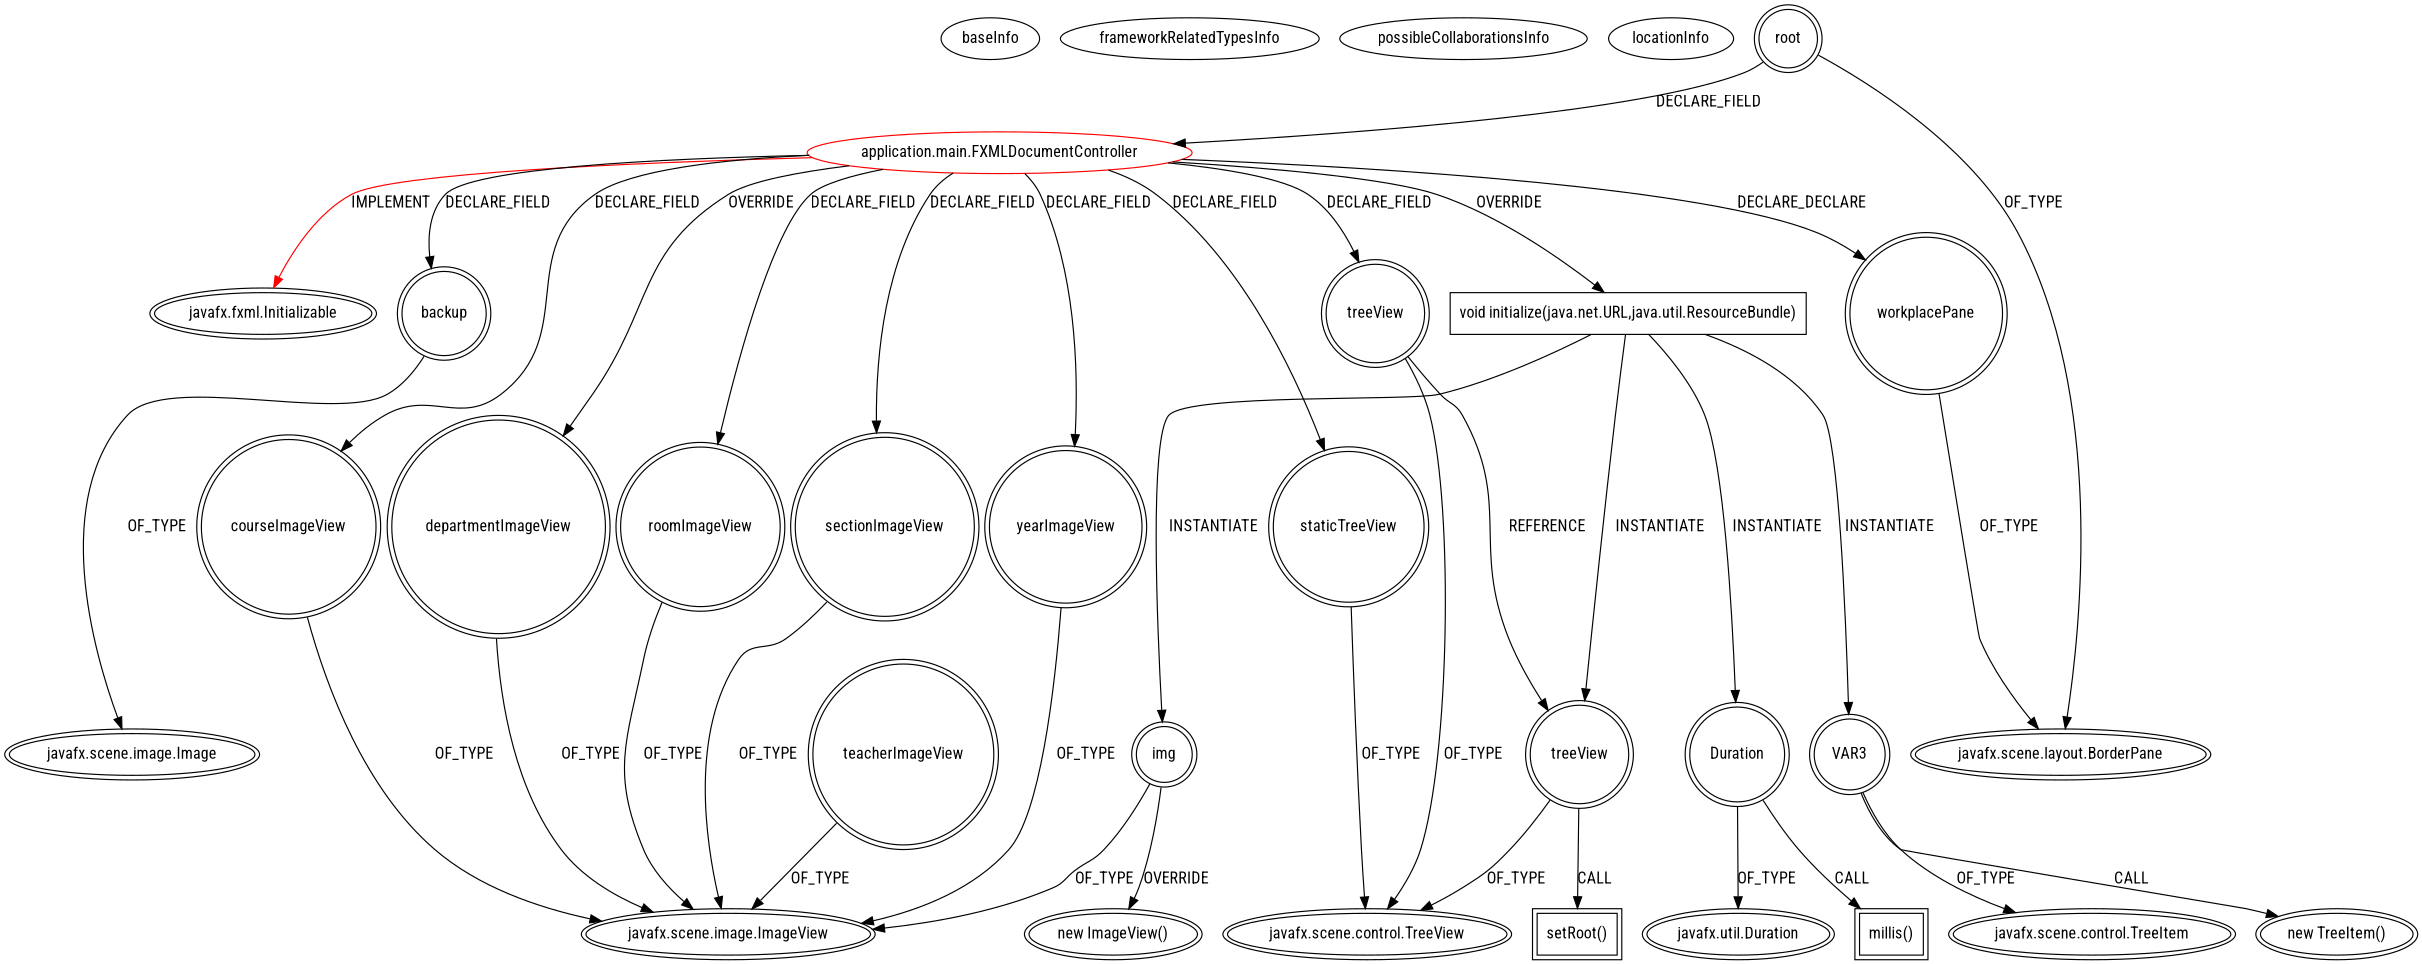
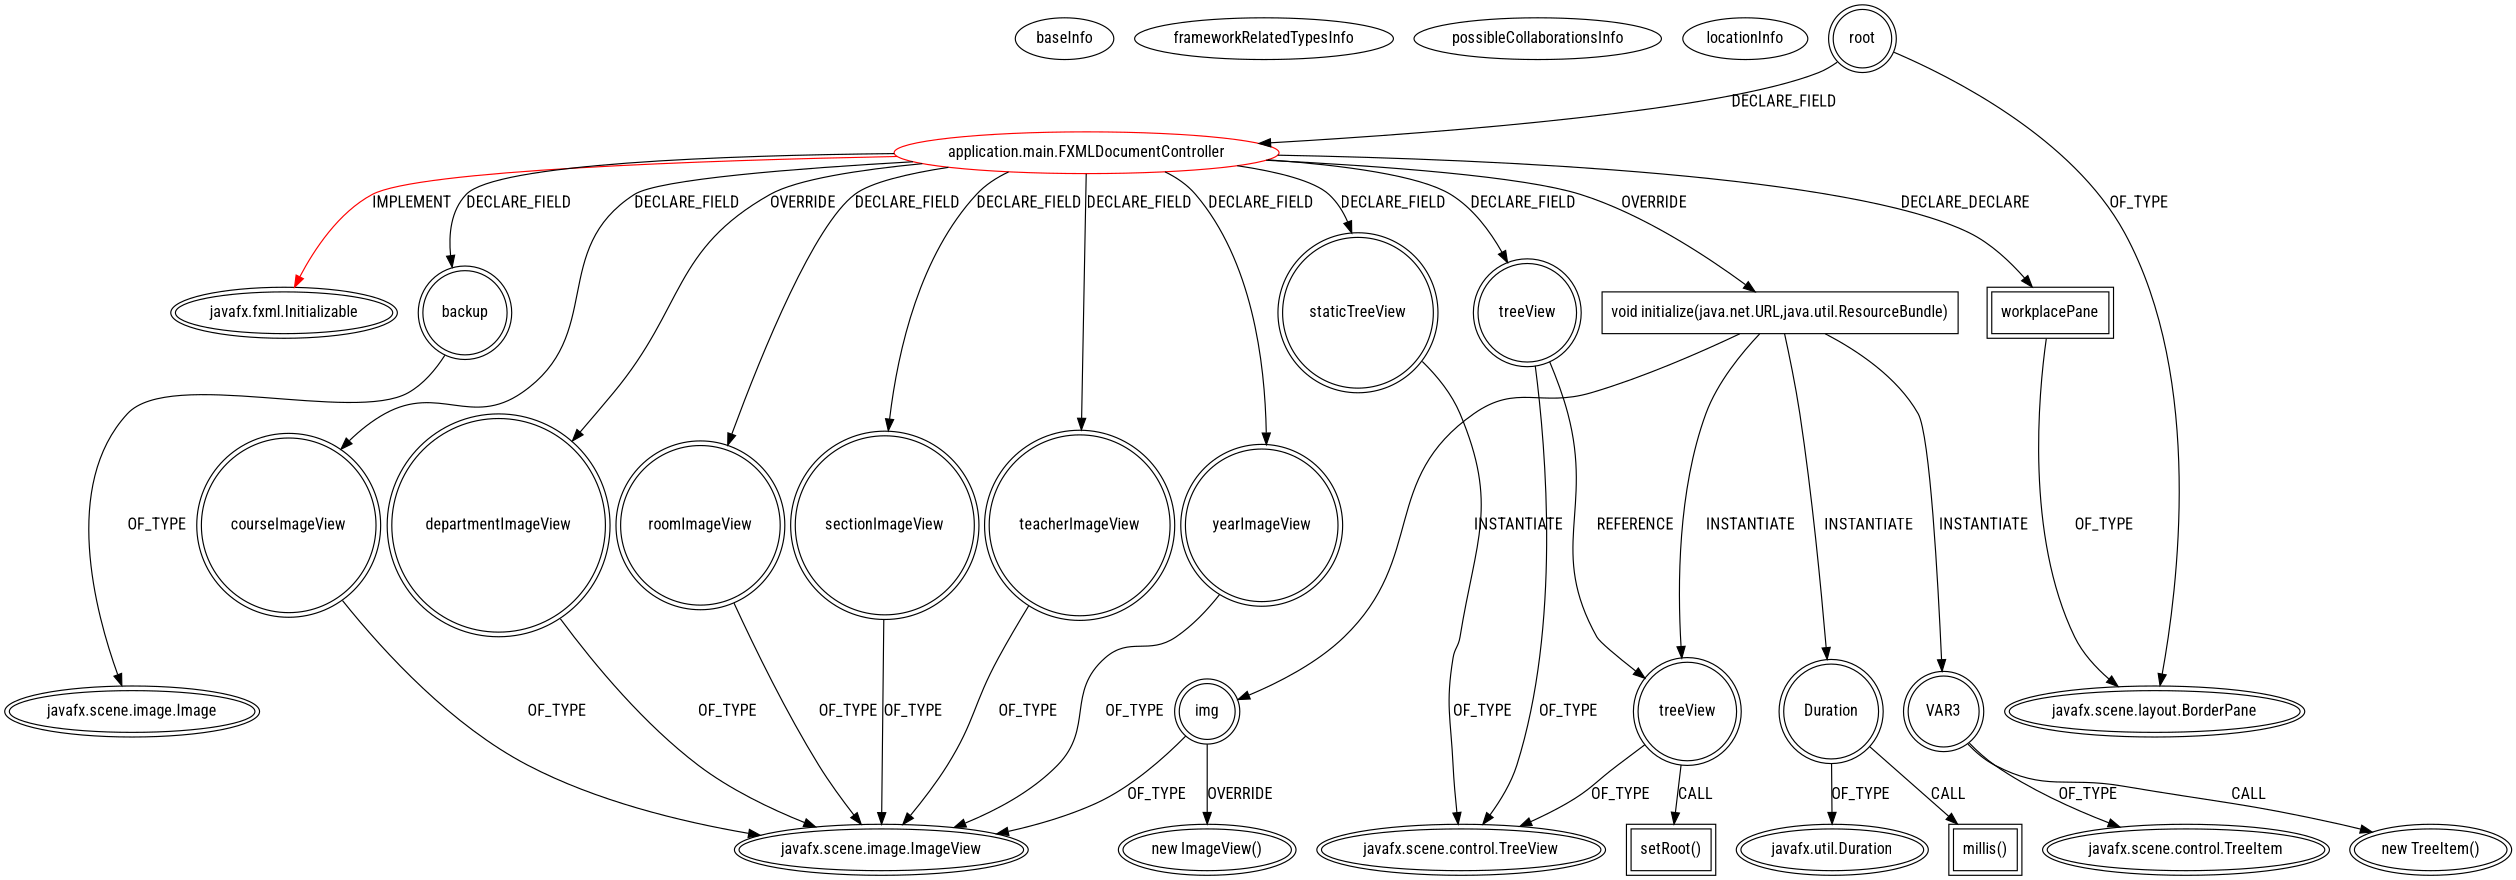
none -> (1084, 296)
(1926, 314) -> (2050, 313)
